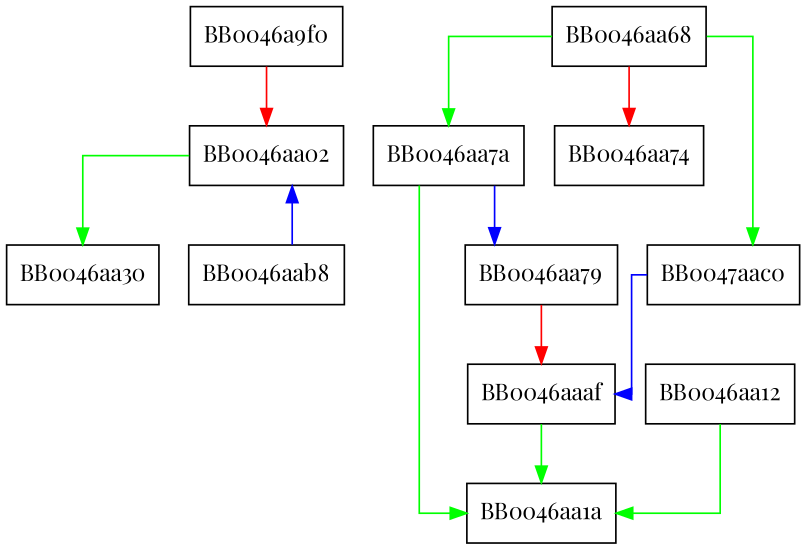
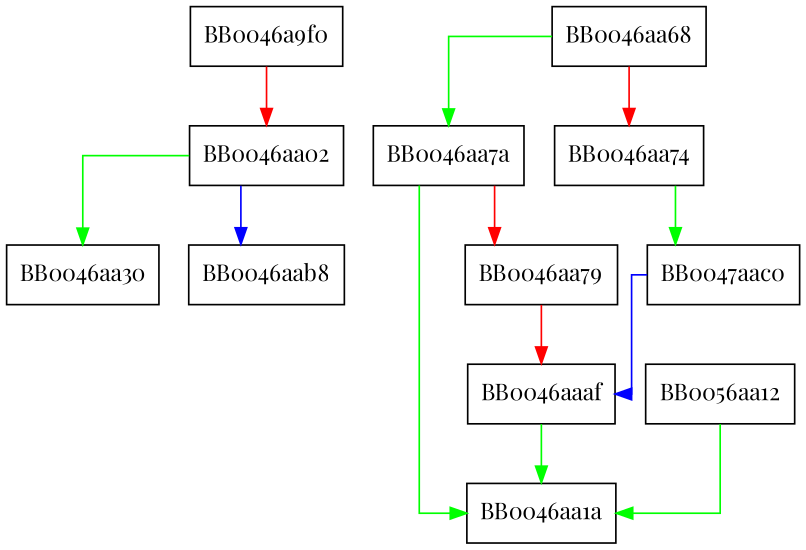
(753, 109) -> (675, 207)
(495, 207) -> (495, 207)
(292, 224) -> (241, 207)
(720, 394) -> (720, 394)
